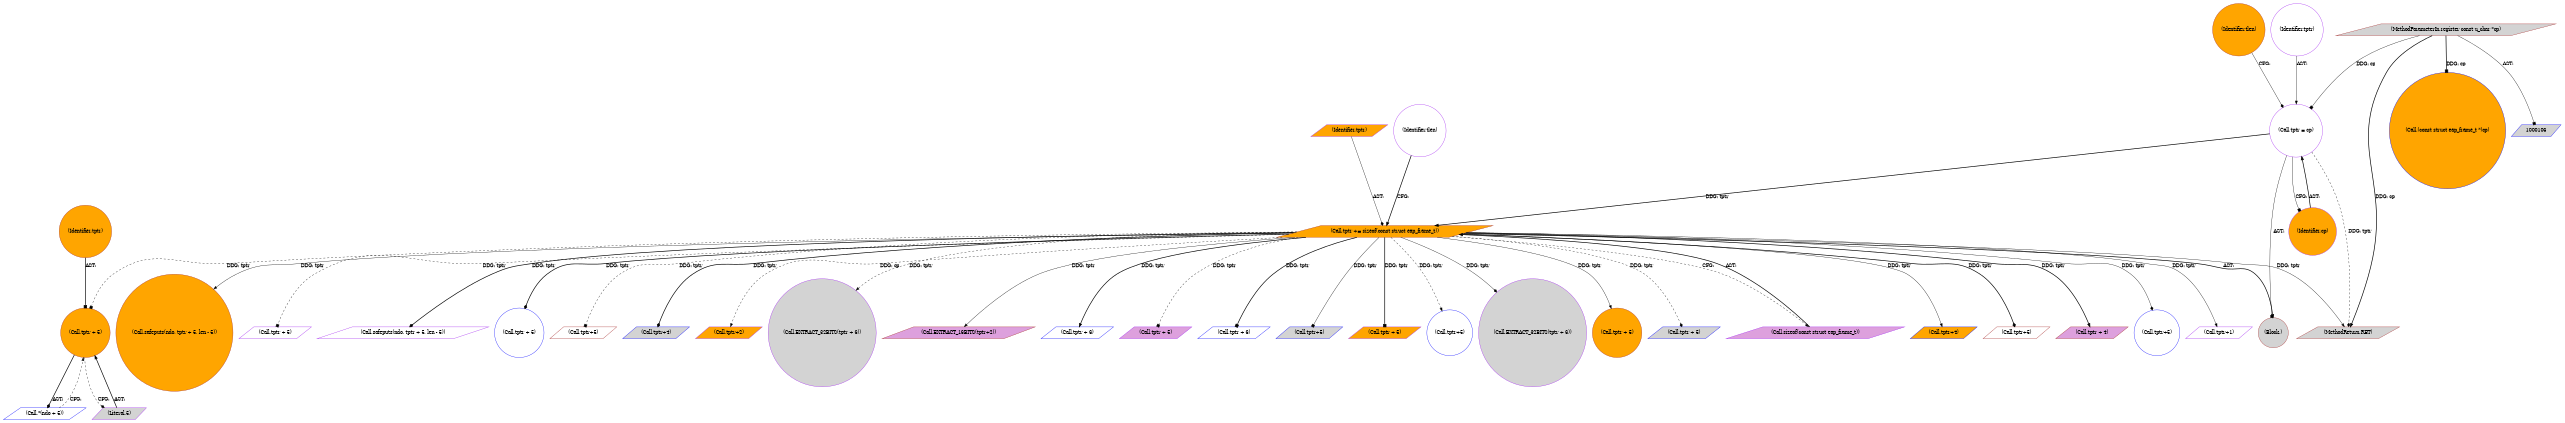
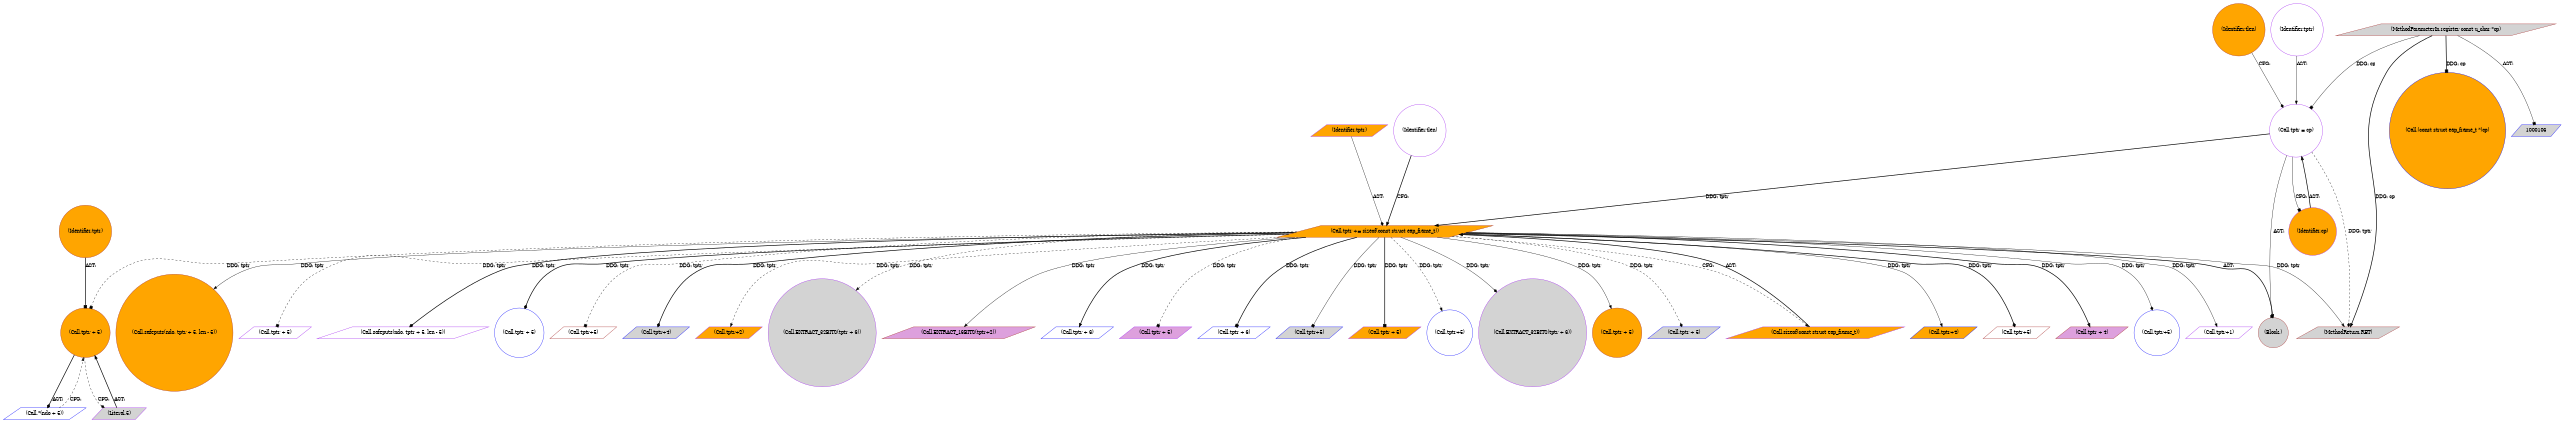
(890, 266) -> (888, 266)
(1815, 333) -> (1815, 333)
